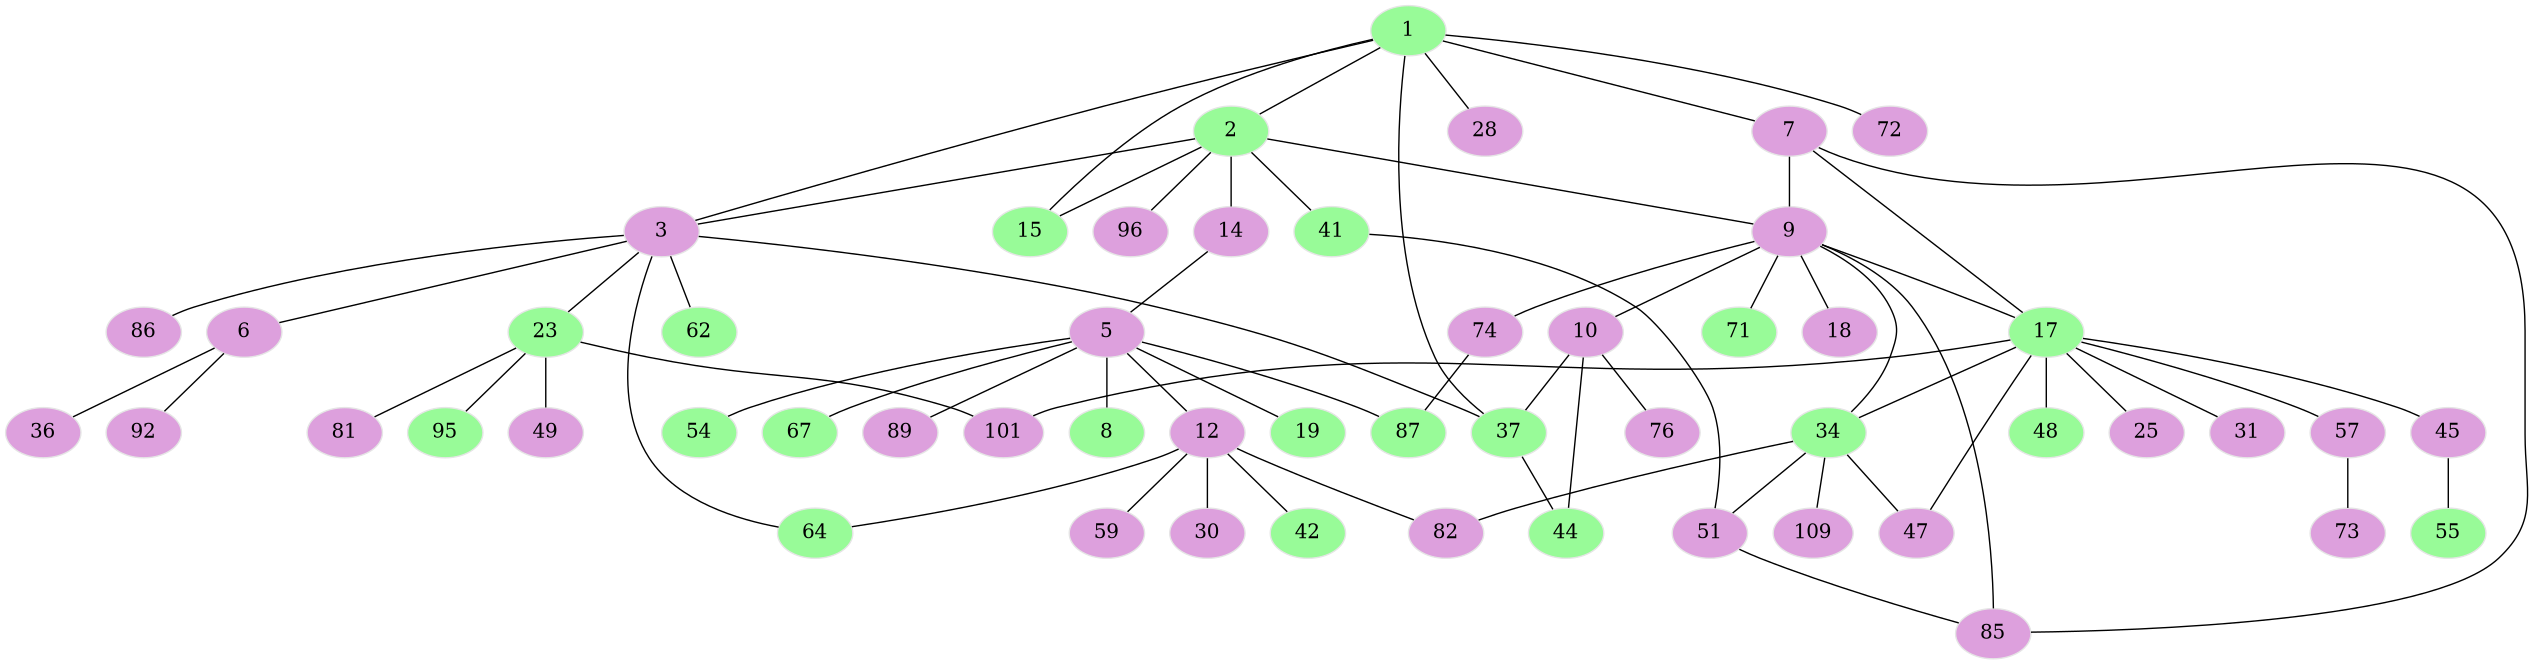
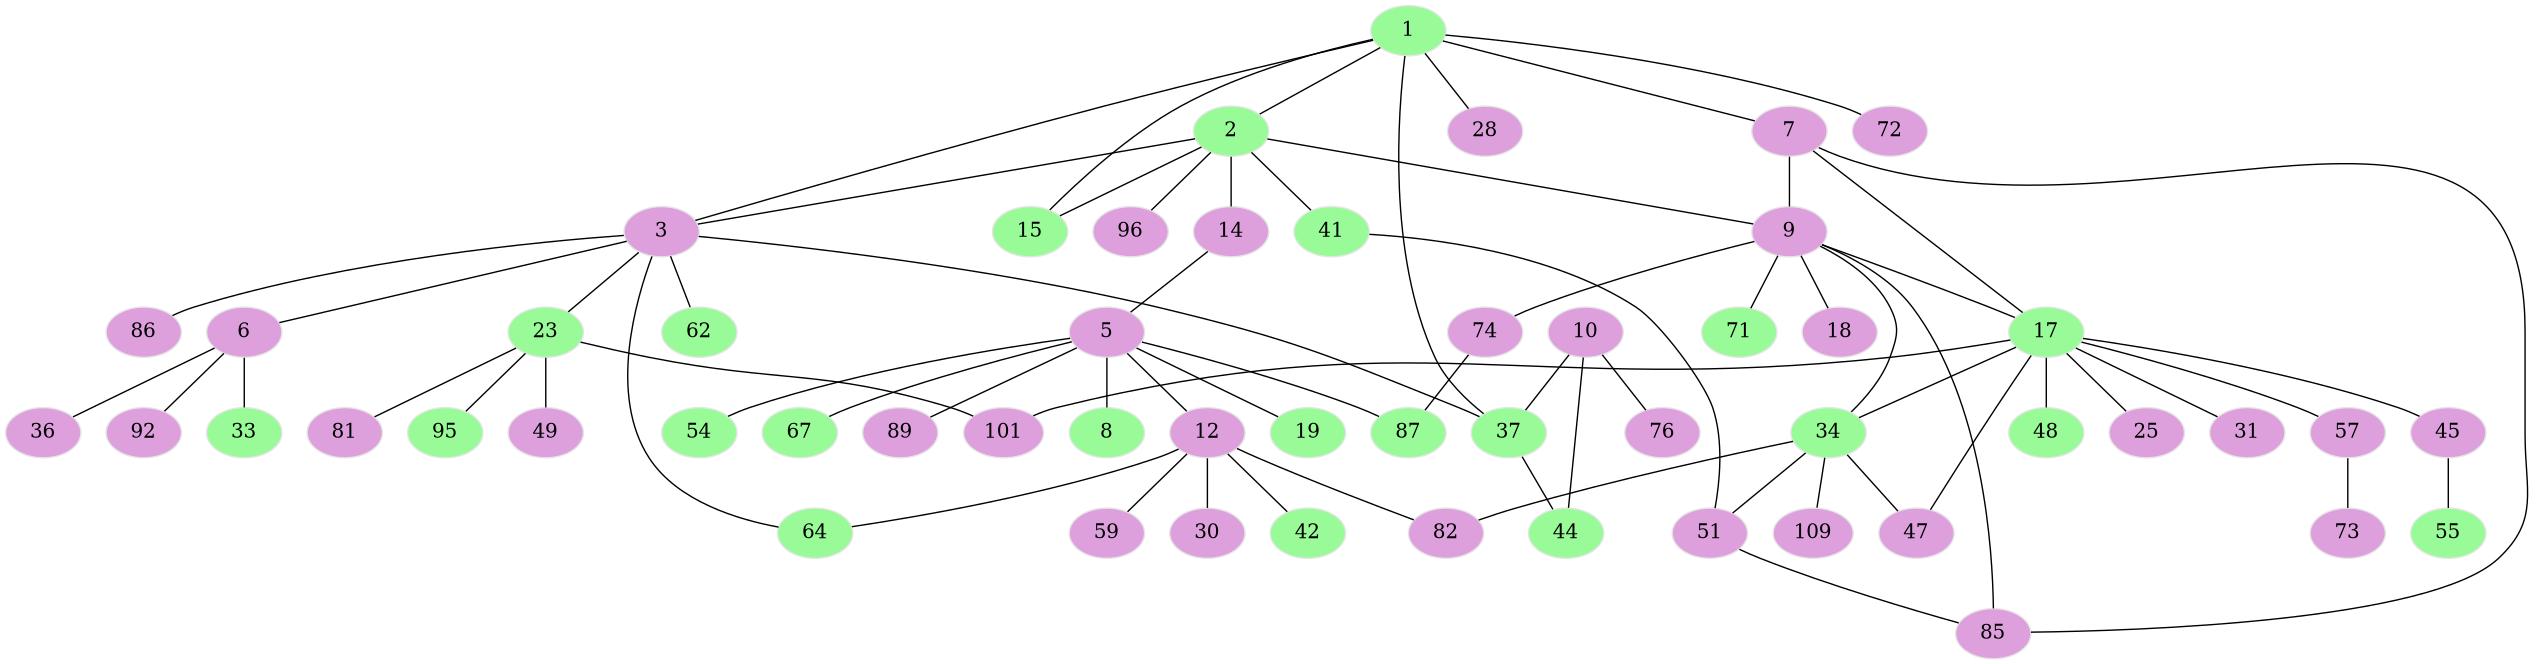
(1688, 282) -> none
none -> (244, 433)
